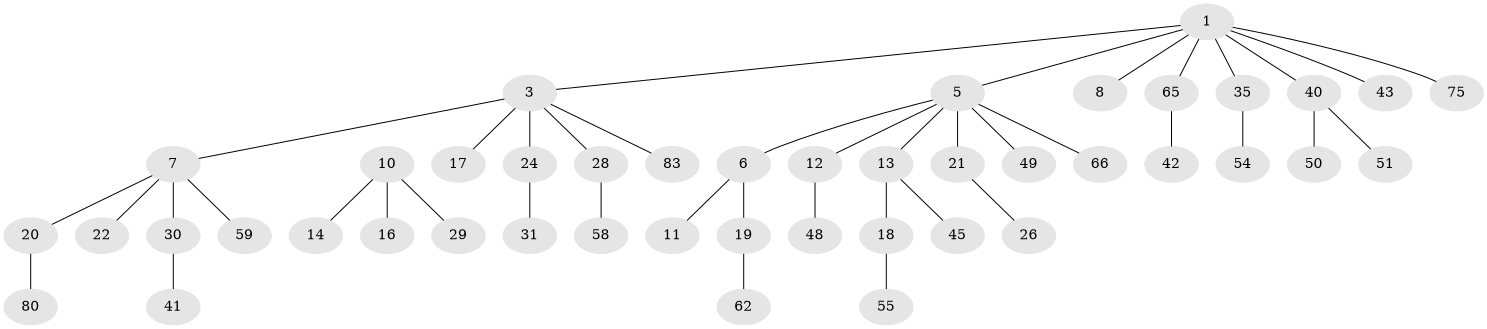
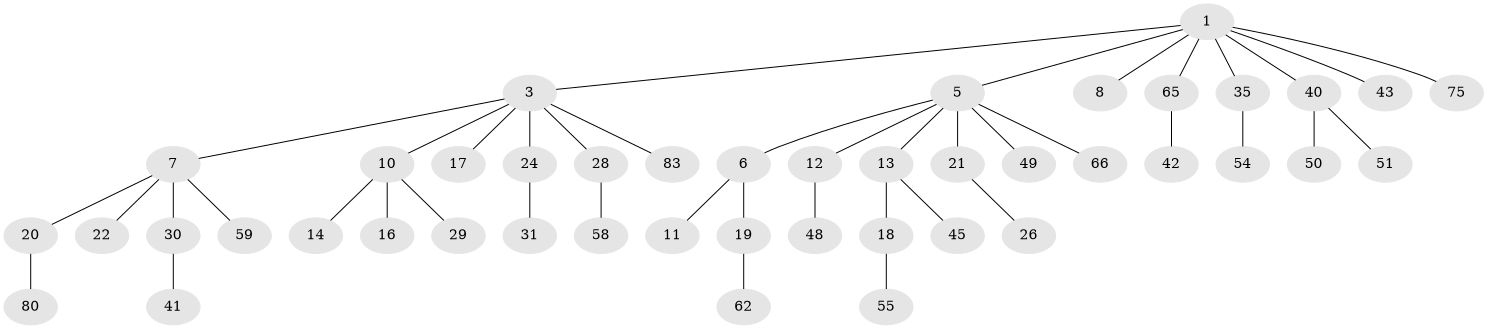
none -> (459, 129)
